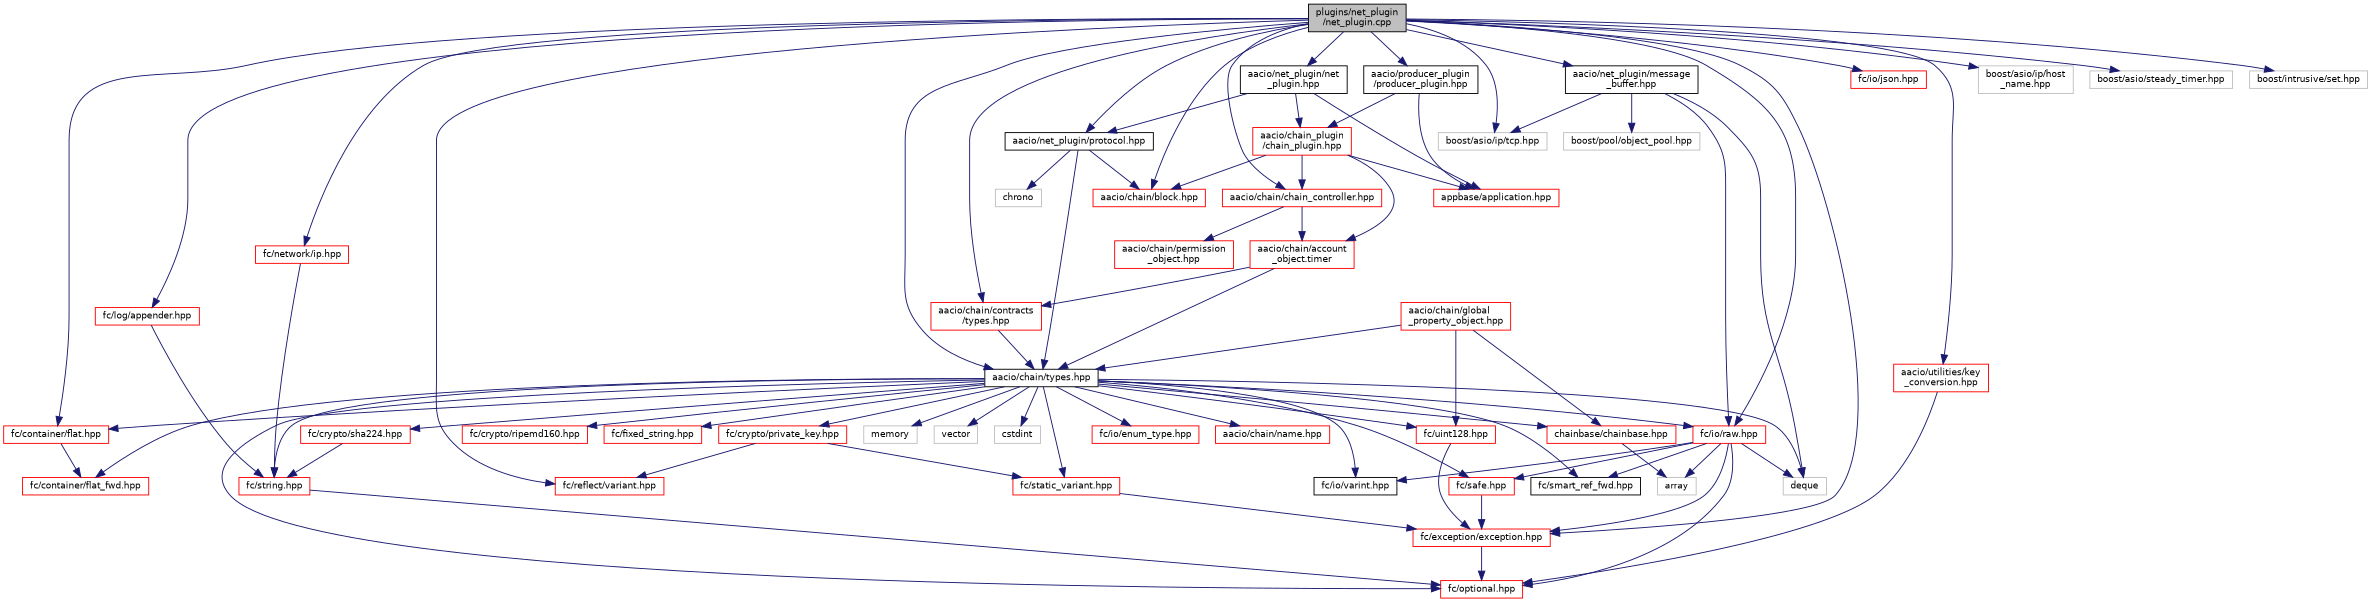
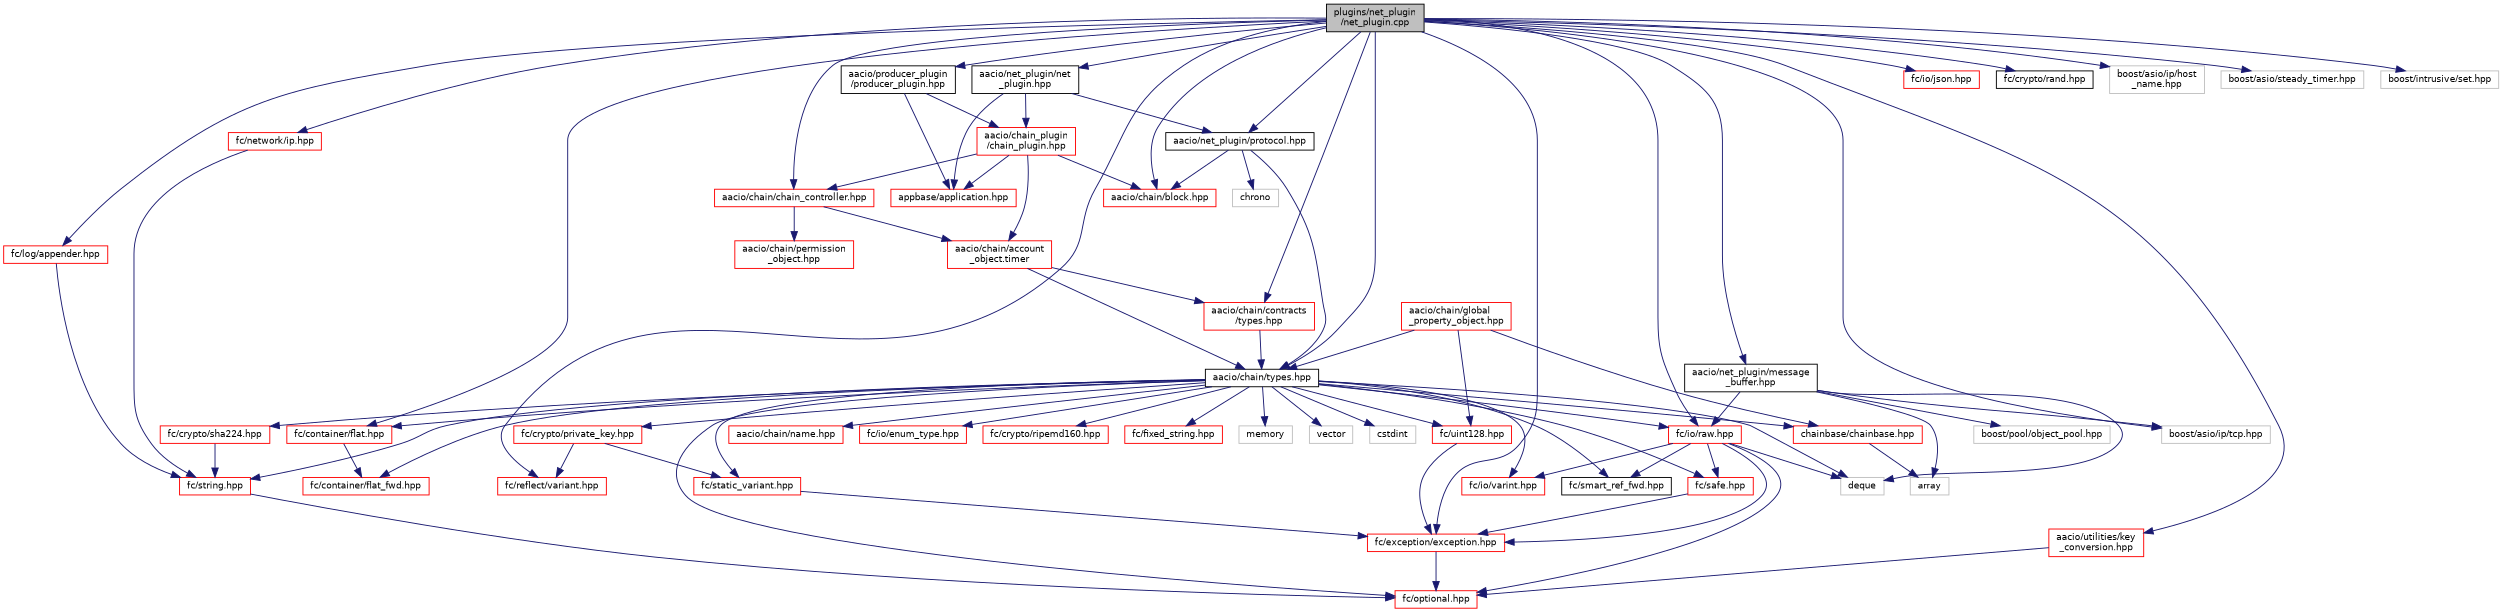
none -> (2045, 80)
(1707, 457) -> (1904, 413)
(1355, 486) -> (1503, 486)
